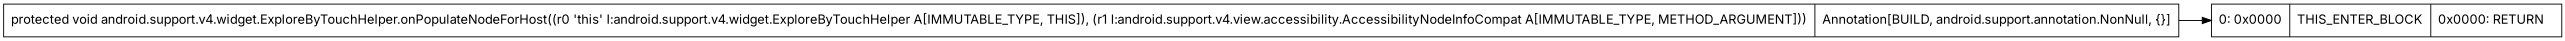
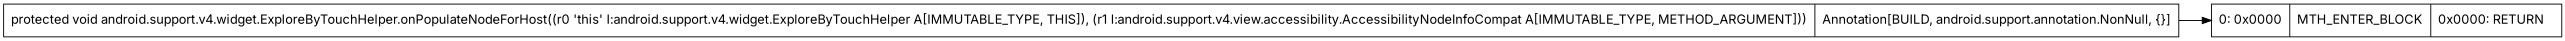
(2360, 20) -> (2360, 20)
